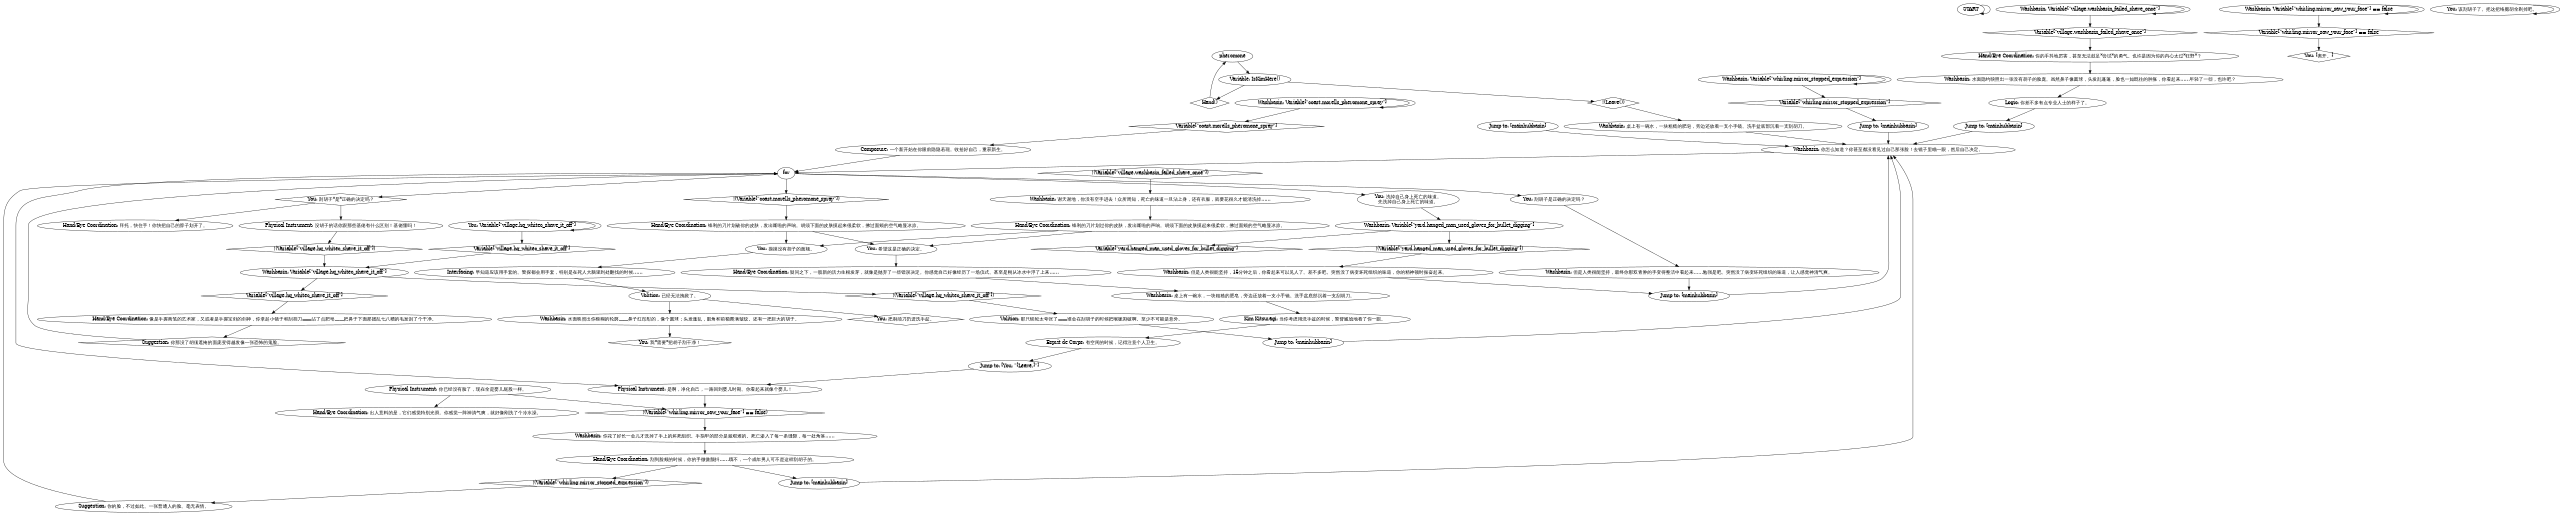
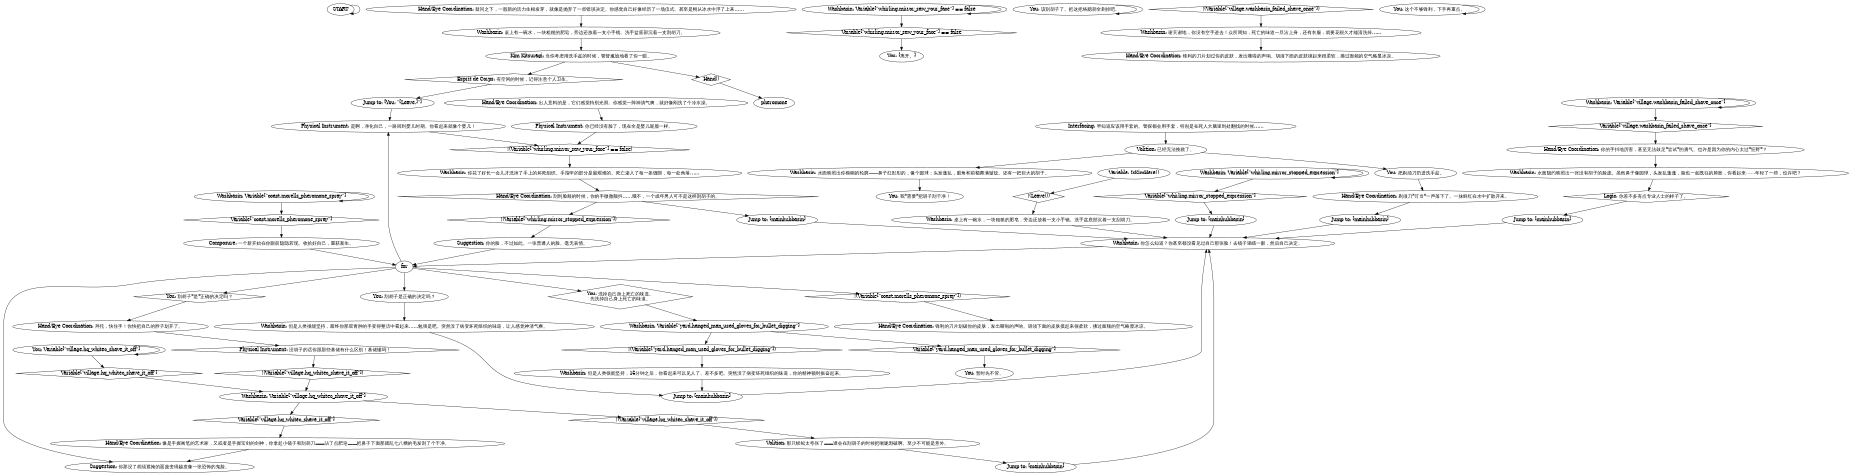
none -> (1429, 9)
(2319, 56) -> (902, 56)
(1242, 67) -> none
(1232, 91) -> (654, 69)
(2047, 103) -> (1646, 197)
(292, 189) -> (82, 287)
none -> (1425, 197)
(1408, 199) -> (620, 297)
(341, 211) -> (215, 339)
(341, 226) -> (315, 350)
(786, 249) -> none
(896, 249) -> none
(906, 319) -> (1416, 173)
(212, 343) -> (160, 467)
(670, 343) -> (920, 197)
(1103, 343) -> (514, 80)
none -> (984, 373)
(444, 400) -> (600, 113)
(705, 460) -> (608, 197)
